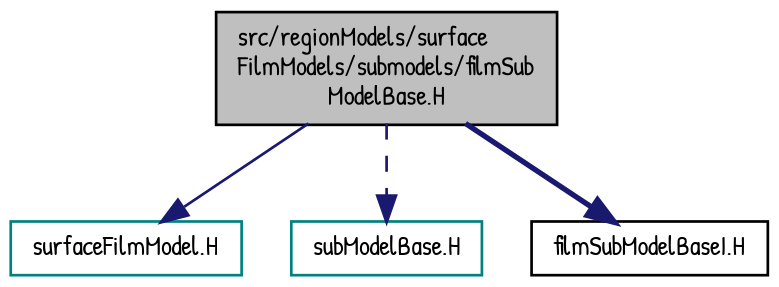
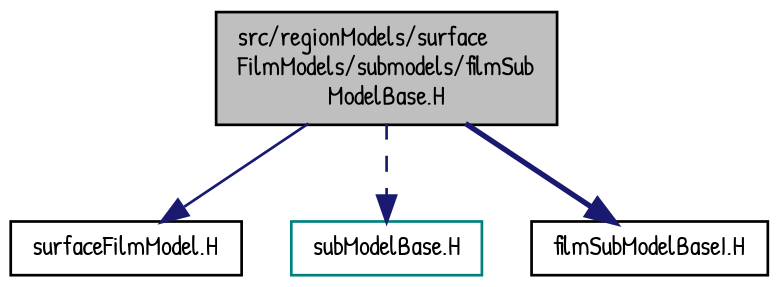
(126, 248) -> (126, 248)
